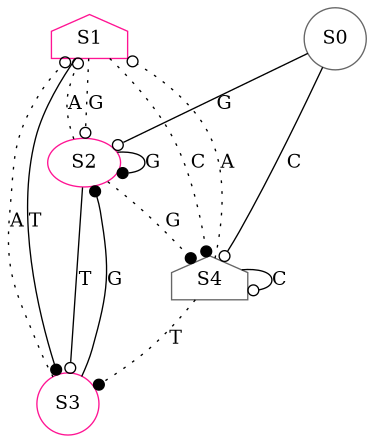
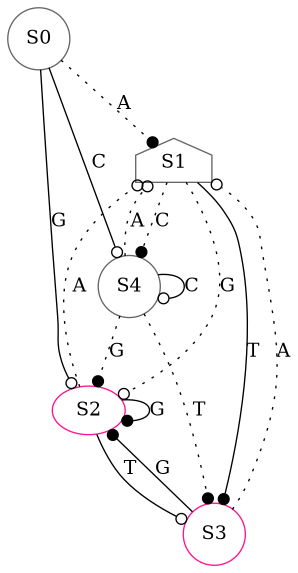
(90, 39) -> (174, 163)
none -> (105, 99)
(149, 216) -> (110, 346)
(210, 280) -> (129, 287)
